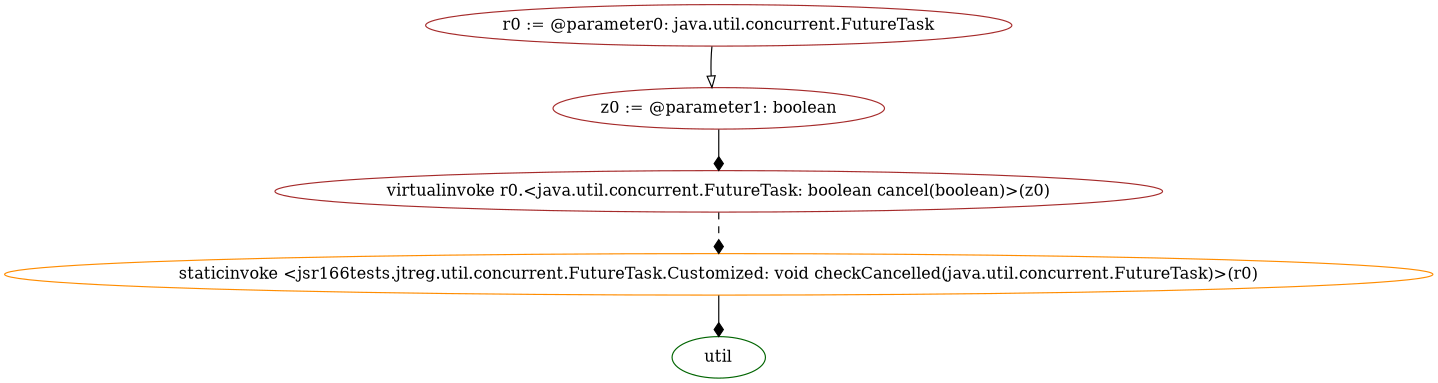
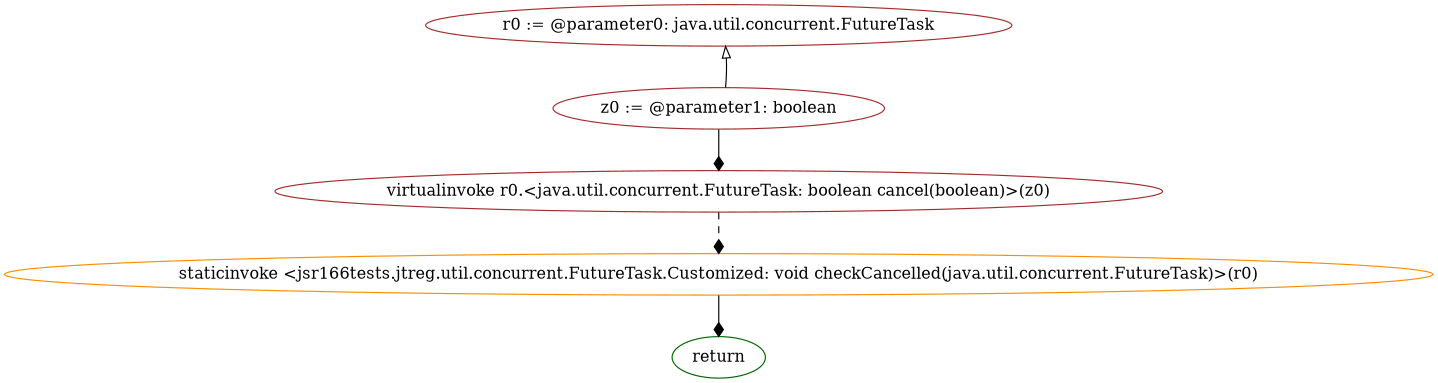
(711, 61) -> (726, 73)
(719, 357) -> (719, 357)
